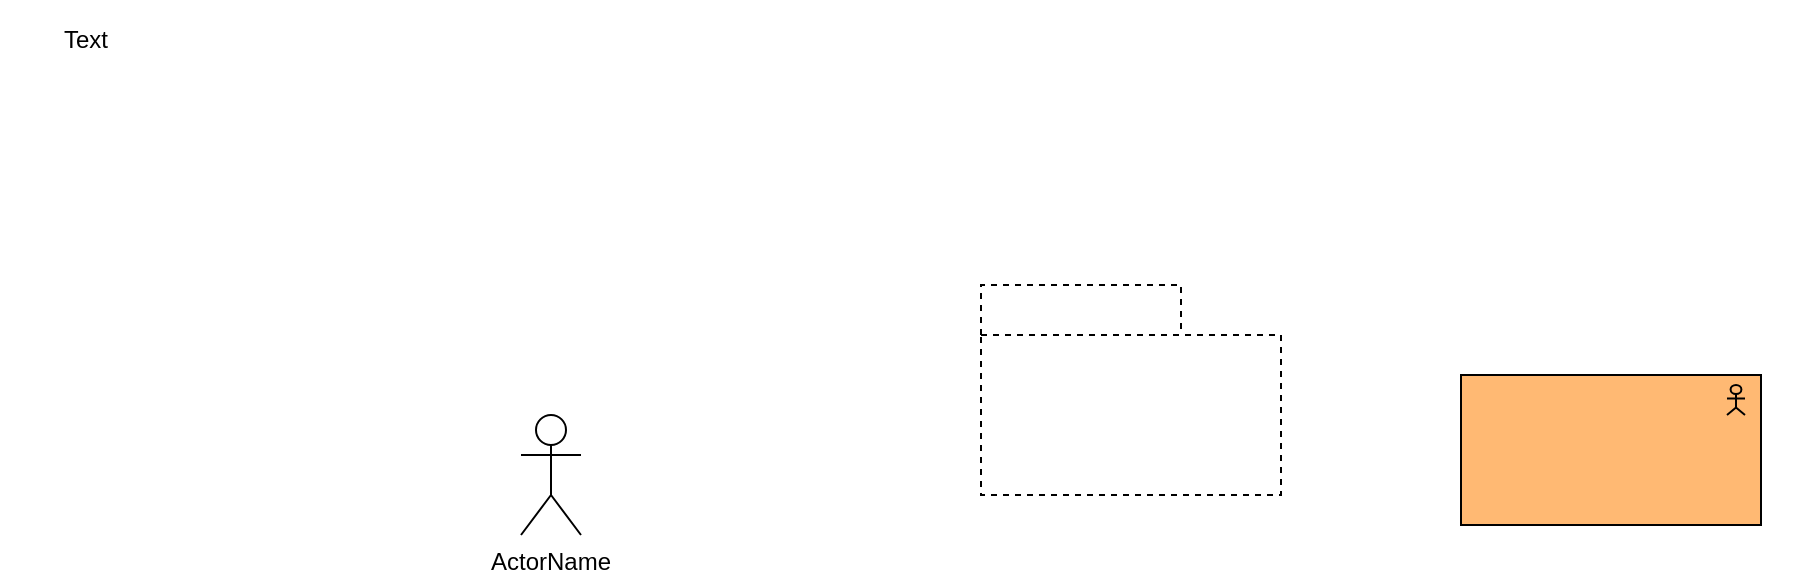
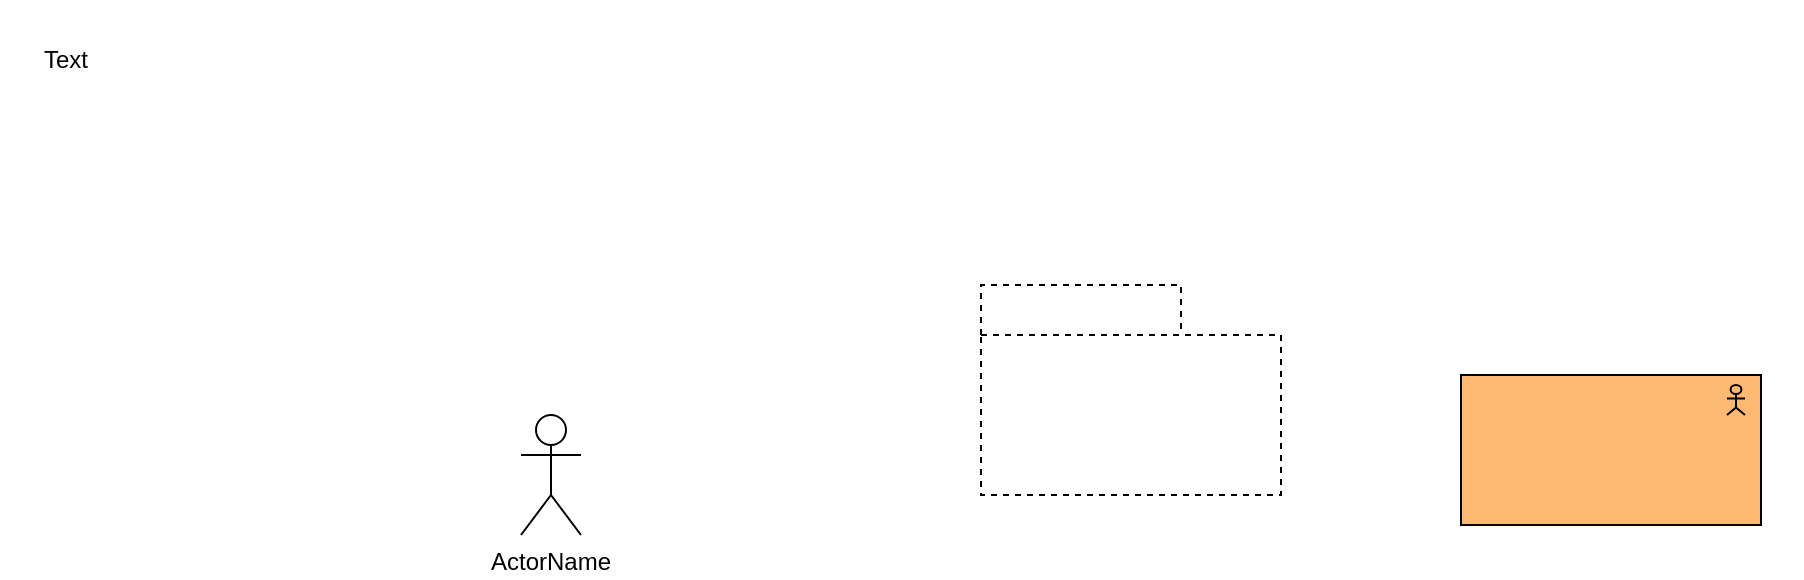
(101, 41) -> (81, 61)
